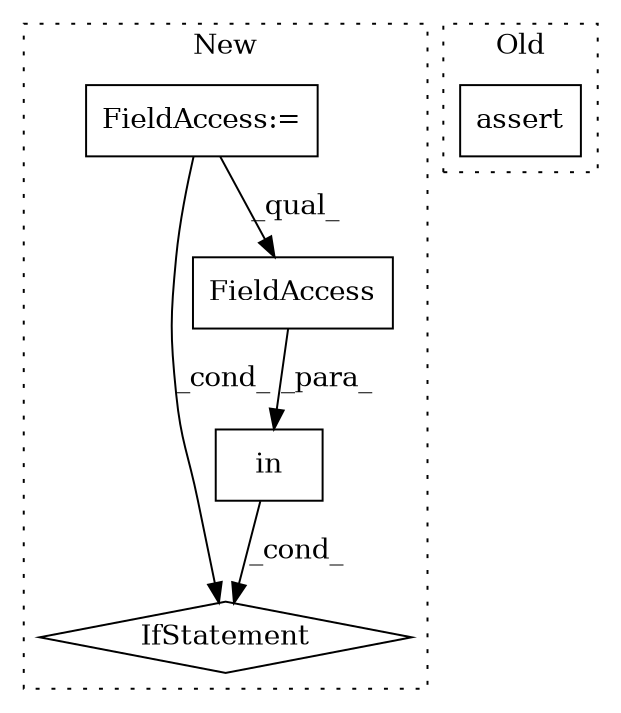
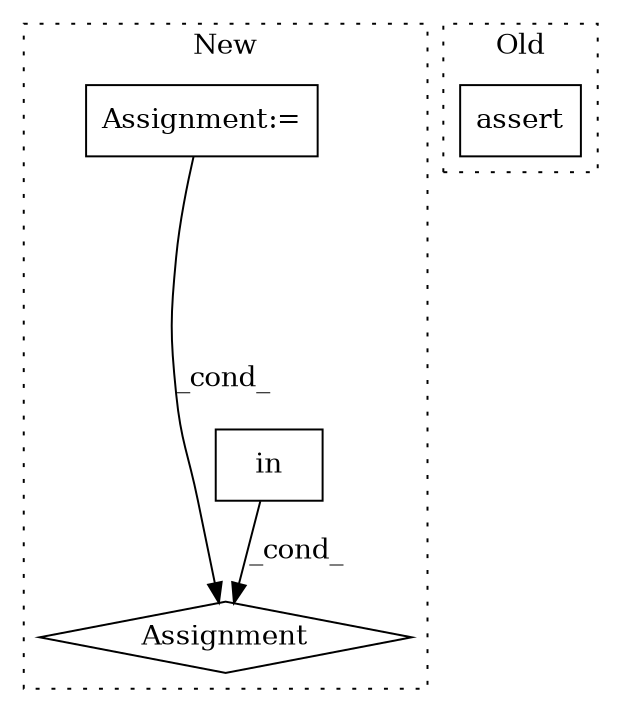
(202, 121) -> (202, 121)
(293, 293) -> none
(226, 637) -> (226, 637)
